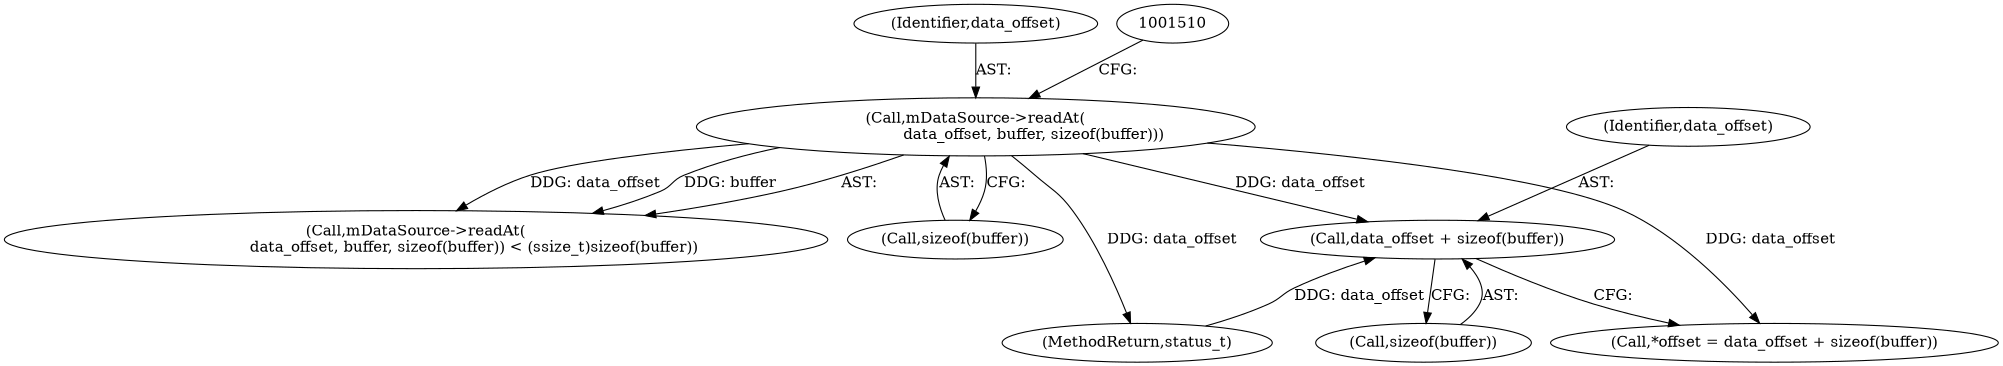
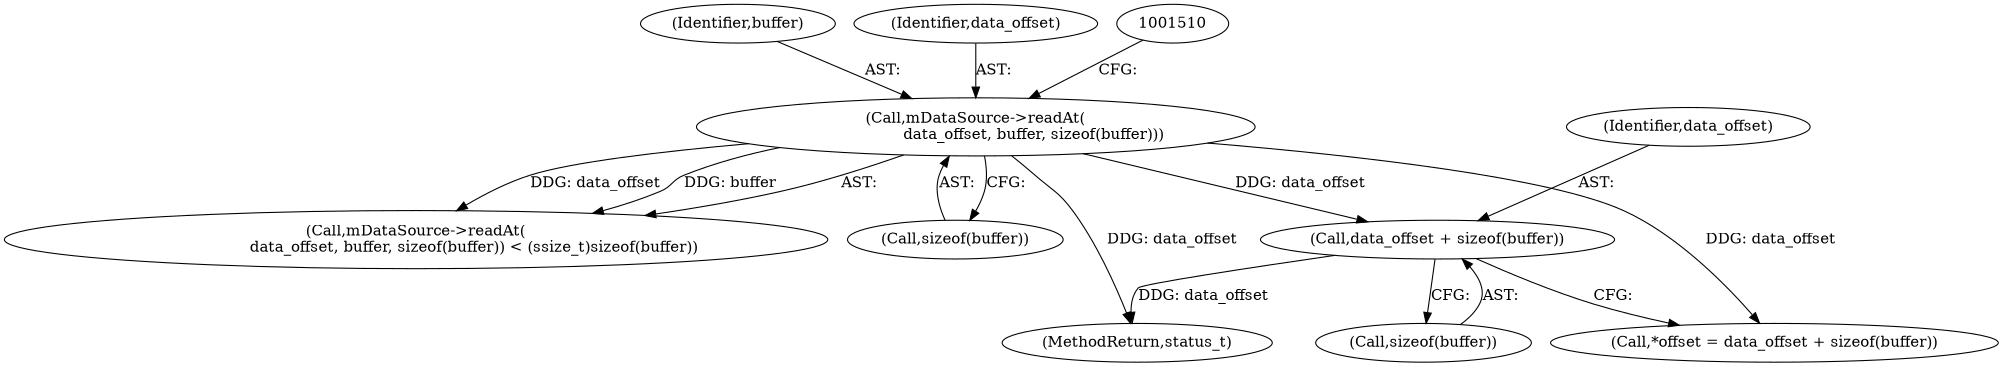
none -> (738, 24)
(1285, 293) -> (1223, 272)
